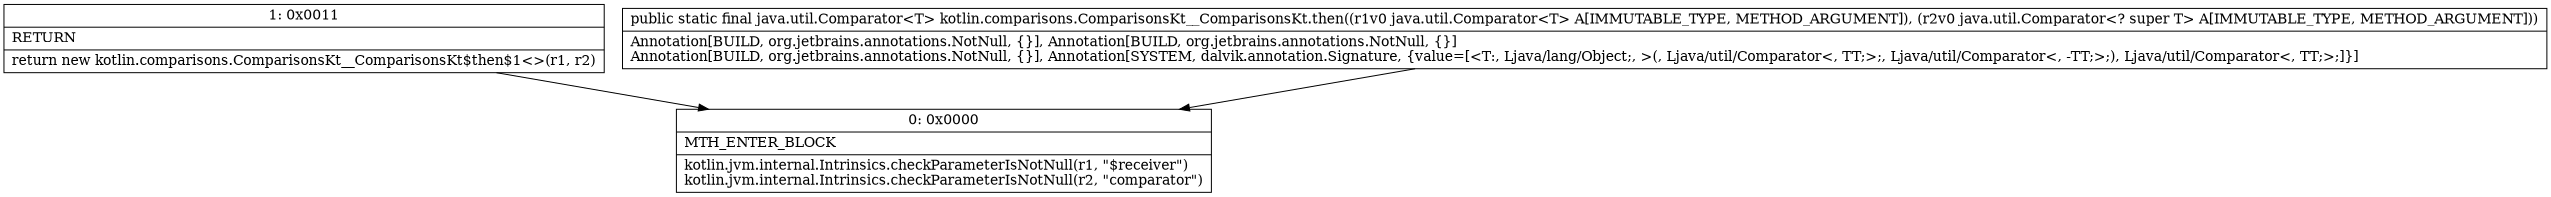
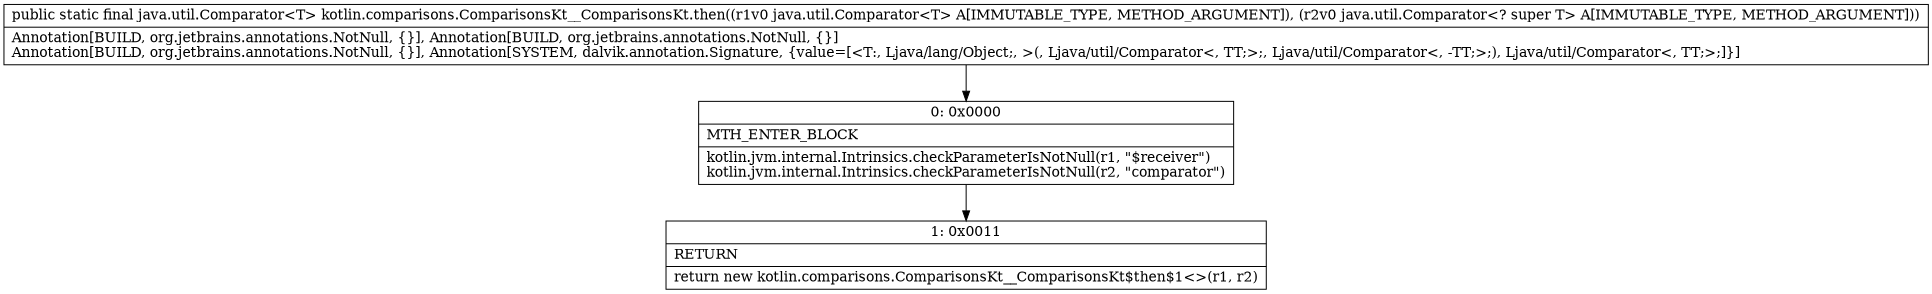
(598, 90) -> (966, 198)
